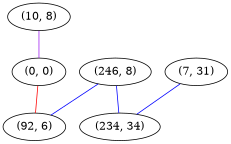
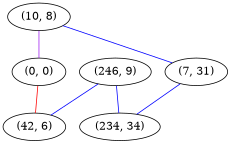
none -> (118, 44)
(115, 72) -> (115, 72)
(34, 127) -> (34, 127)
